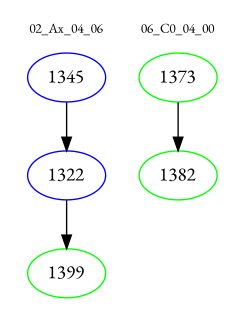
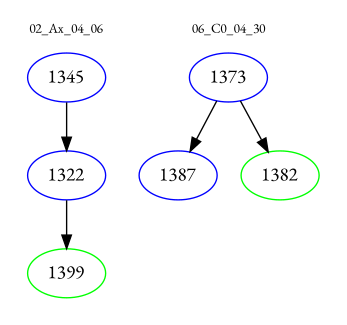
(178, 29) -> (229, 29)
(178, 78) -> (228, 78)
none -> (178, 175)
